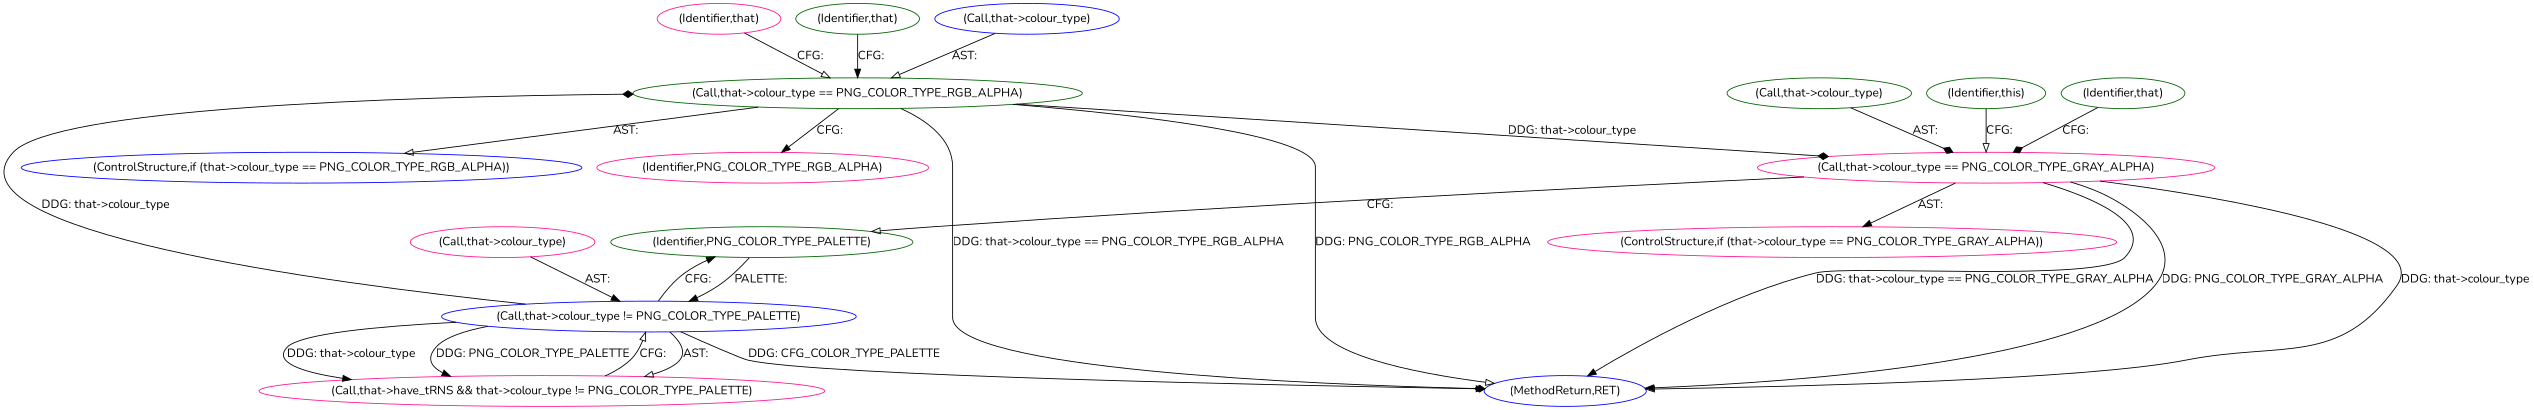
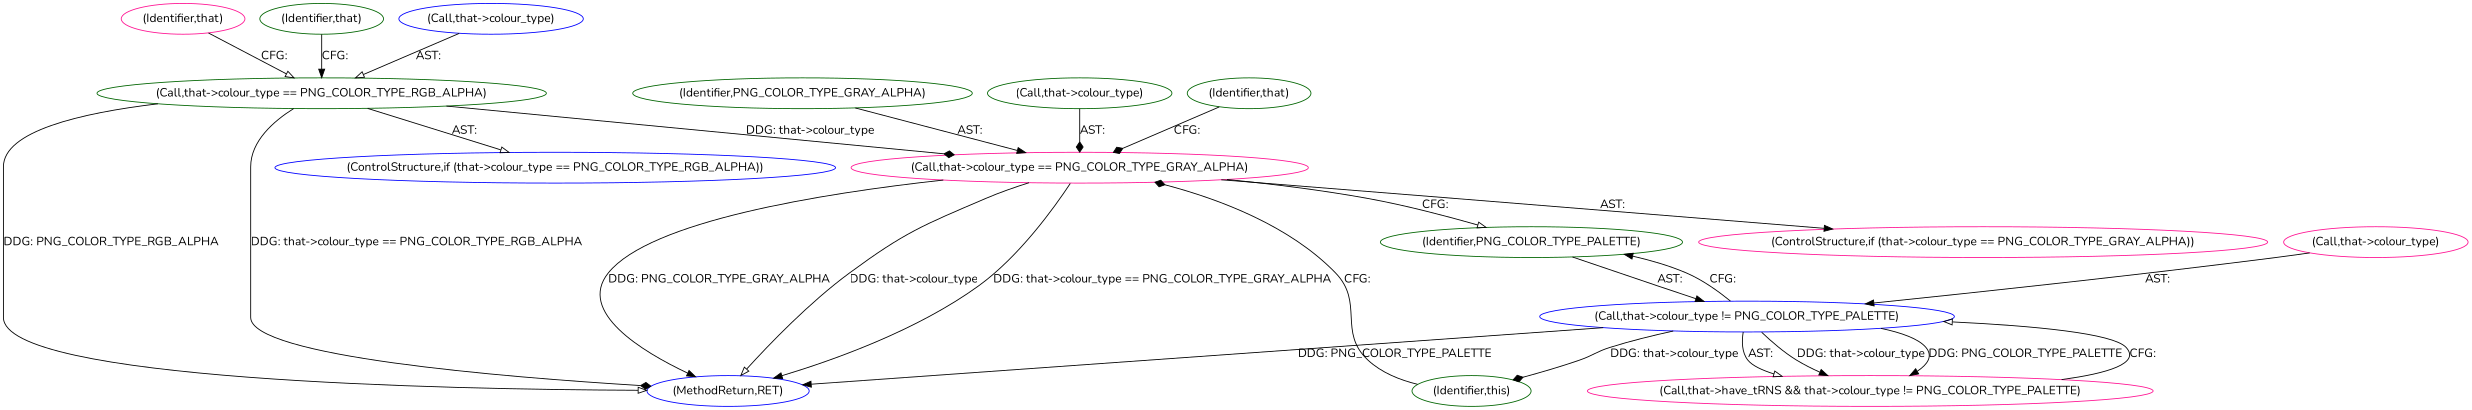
none -> (803, 93)
(1986, 126) -> (1320, 258)
(33, 142) -> (1598, 352)
(763, 168) -> none
(763, 279) -> (1672, 279)
(844, 354) -> (1395, 354)
